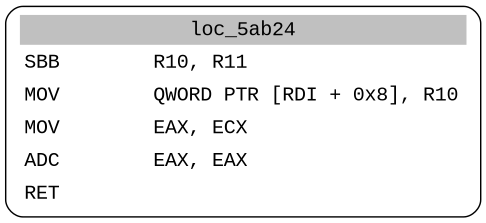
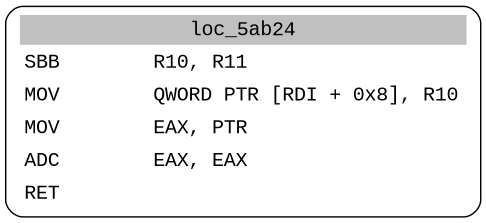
(136, 127) -> (136, 127)
